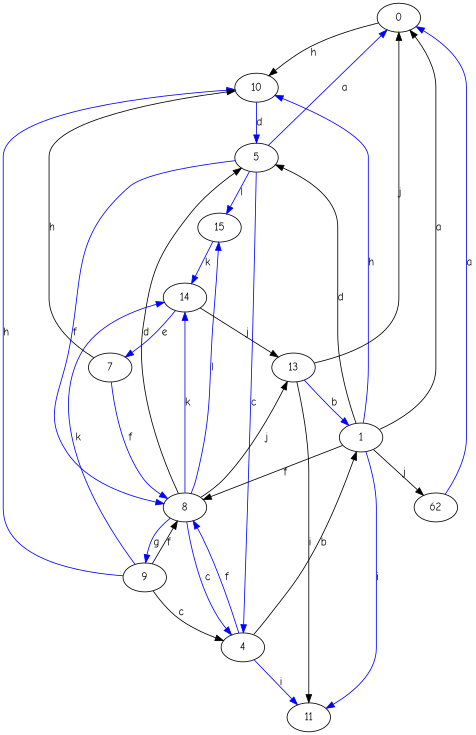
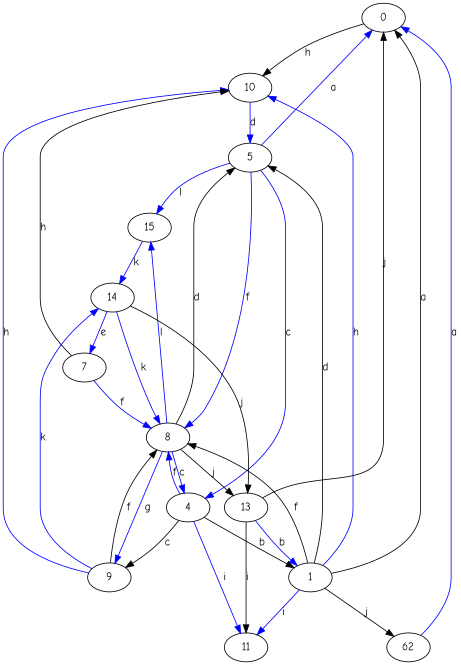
(185, 407) -> (134, 365)
(180, 620) -> (158, 544)
